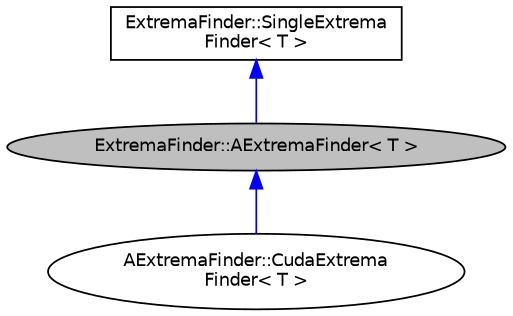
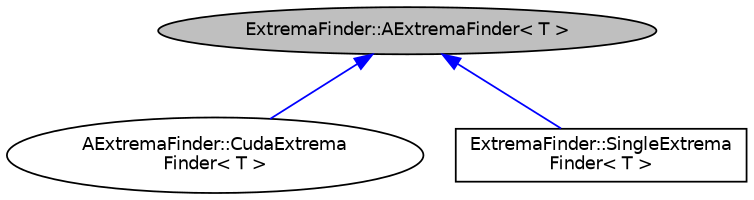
(256, 101) -> (509, 96)
